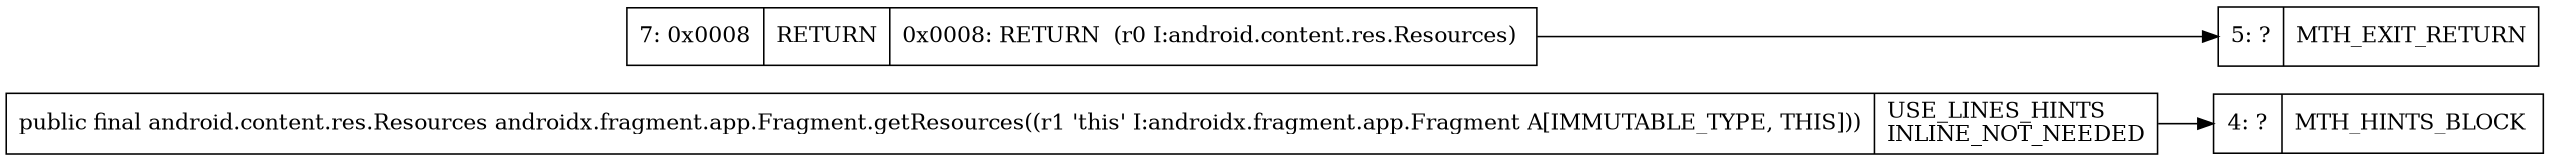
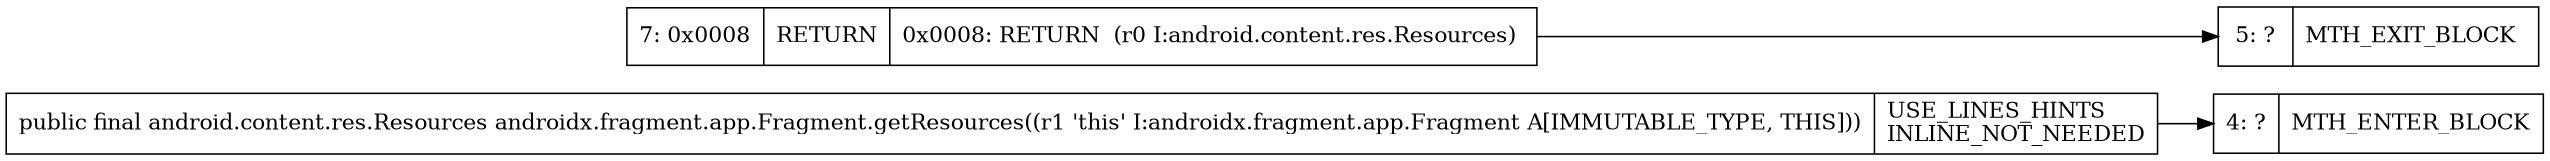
(2411, 36) -> (2411, 36)
(2410, 123) -> (2411, 123)
